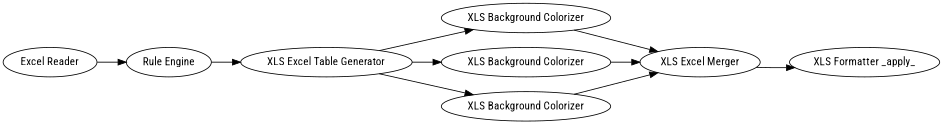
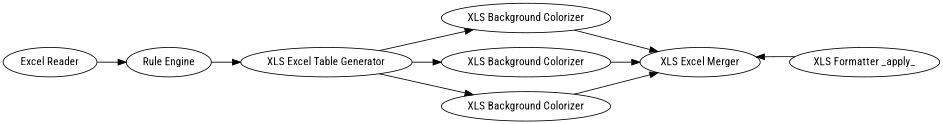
(771, 68) -> (780, 57)
